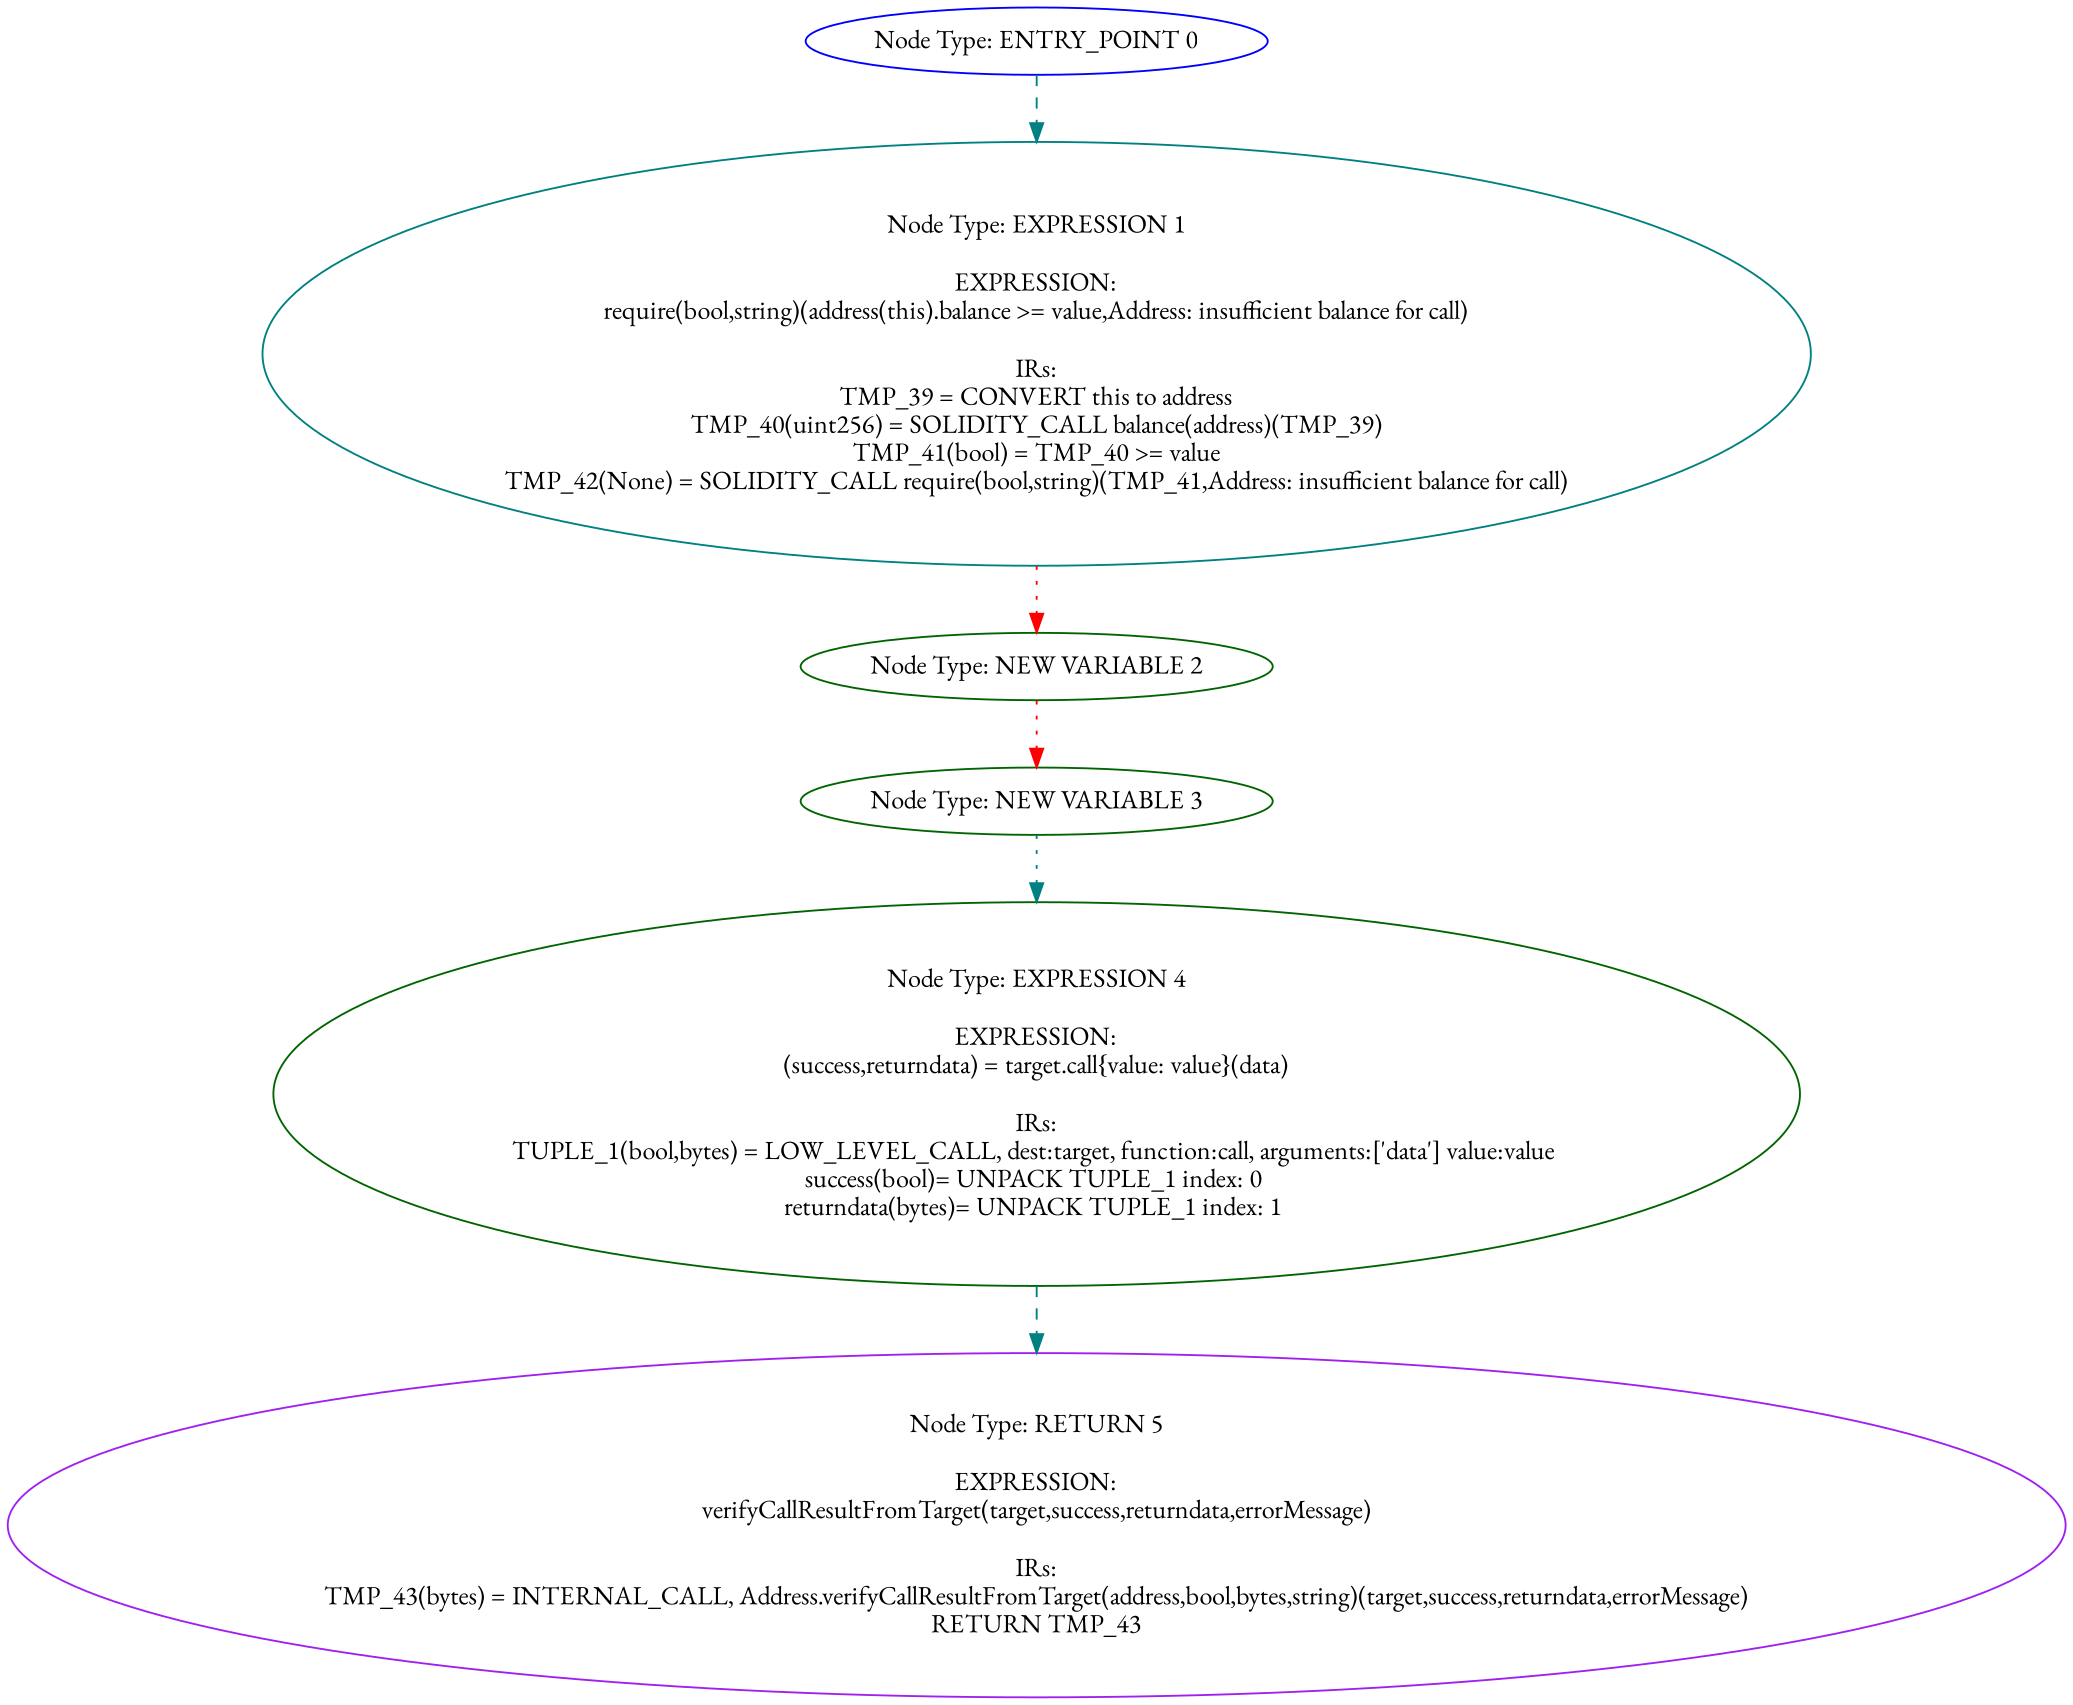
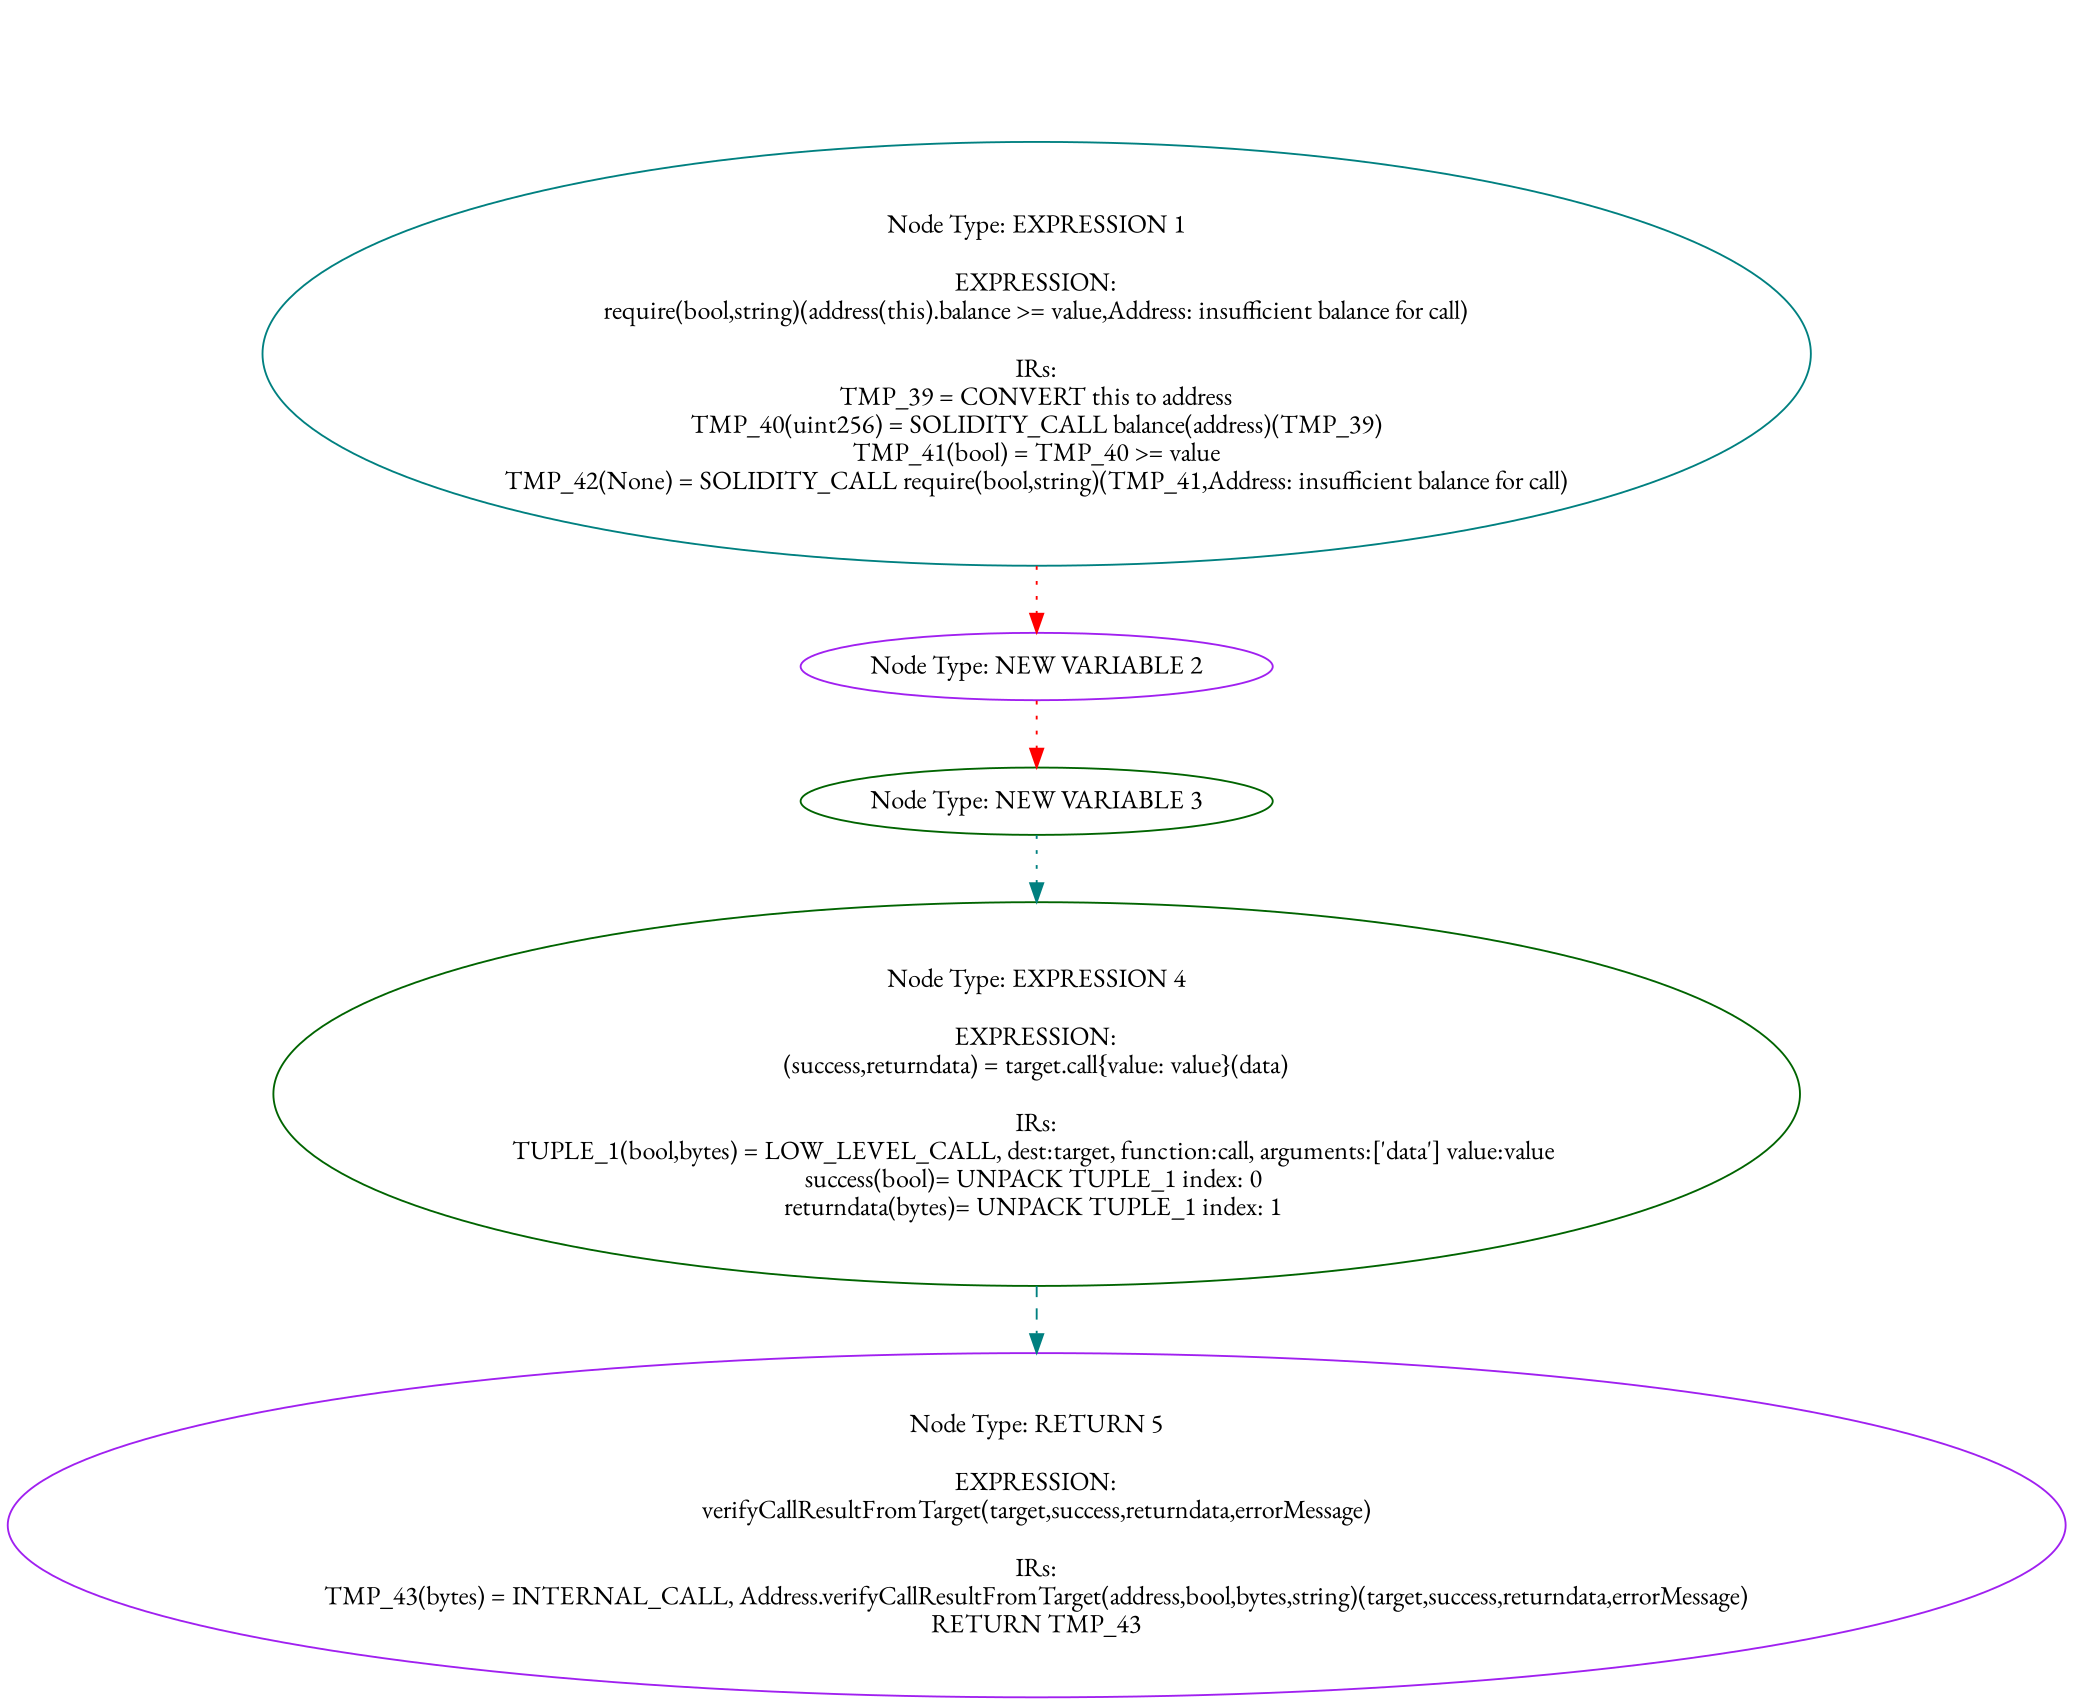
(1037, 41) -> none
(1037, 667) -> (1037, 667)
